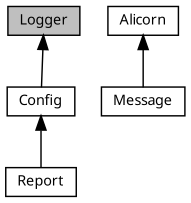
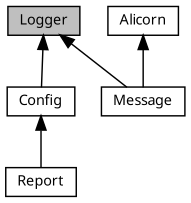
none -> (99, 66)
